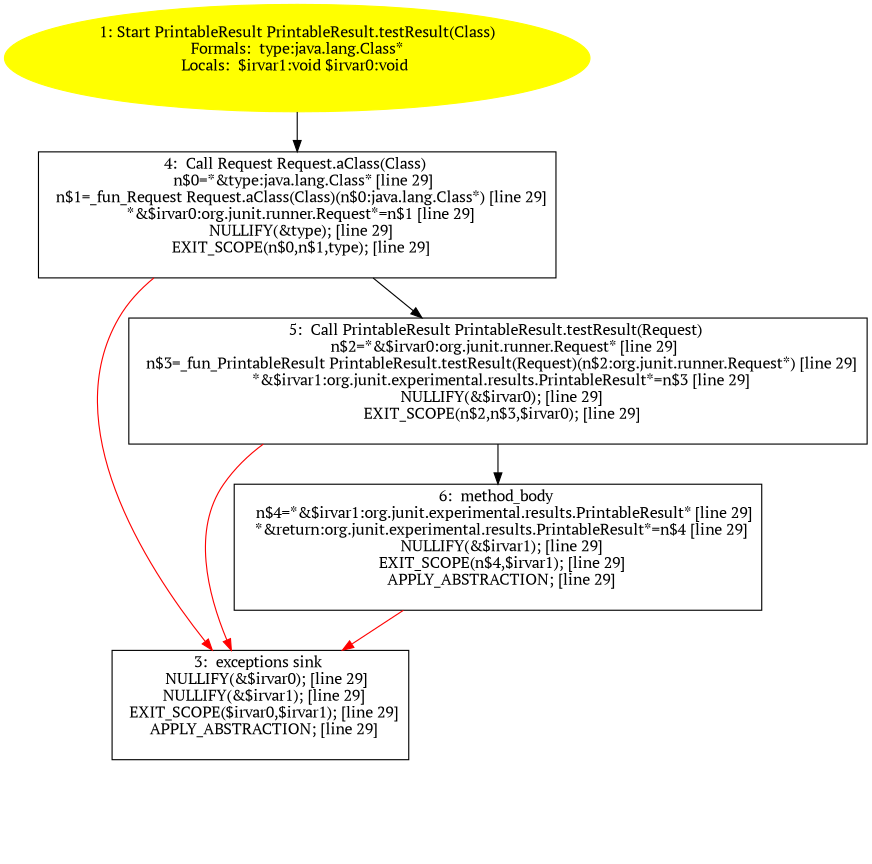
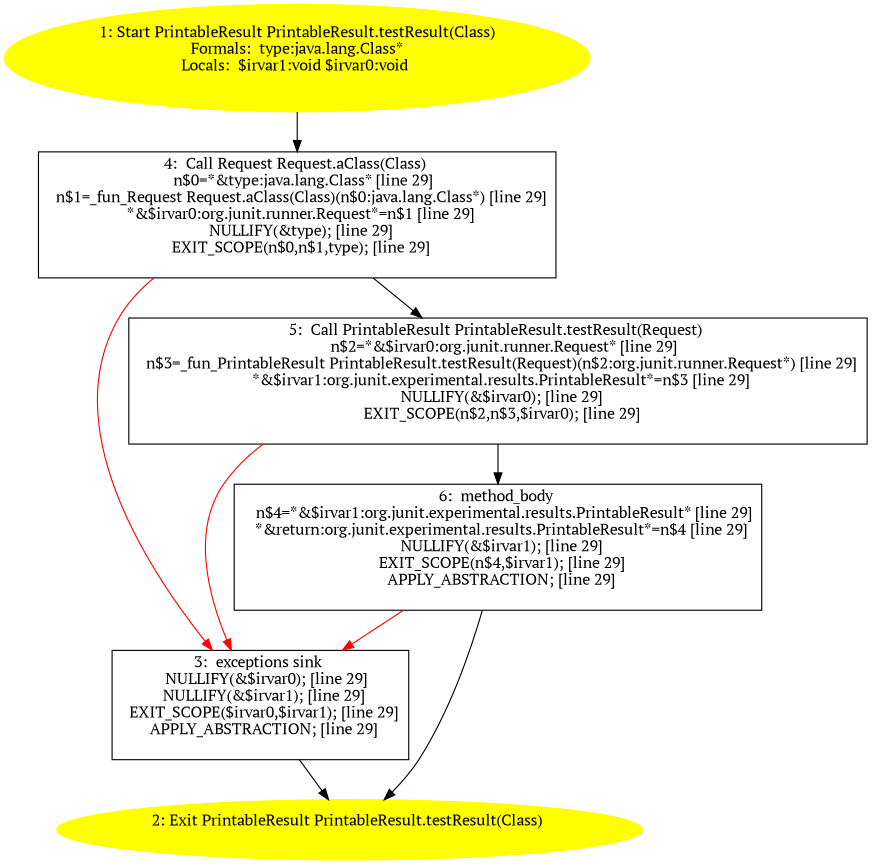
none -> (350, 830)
